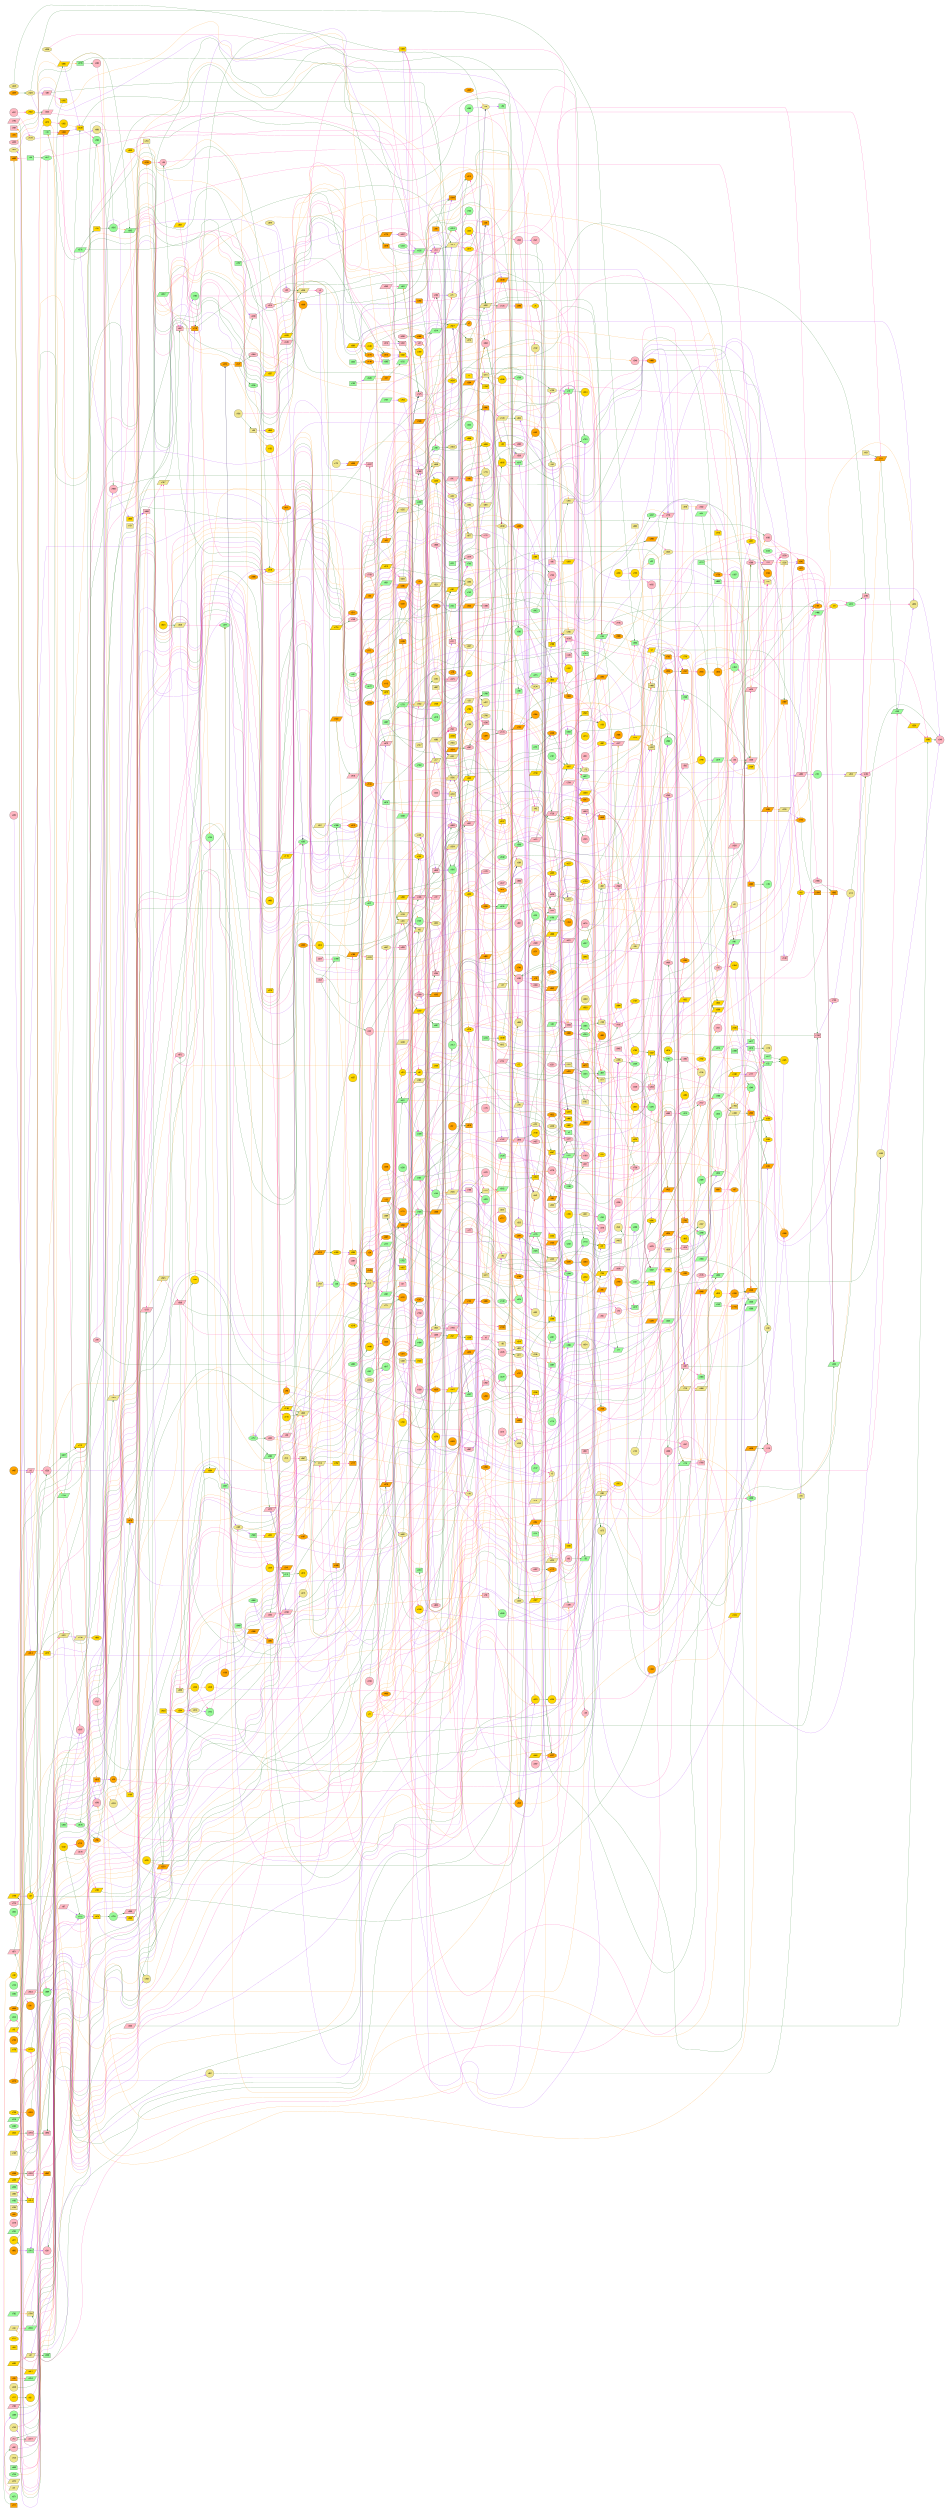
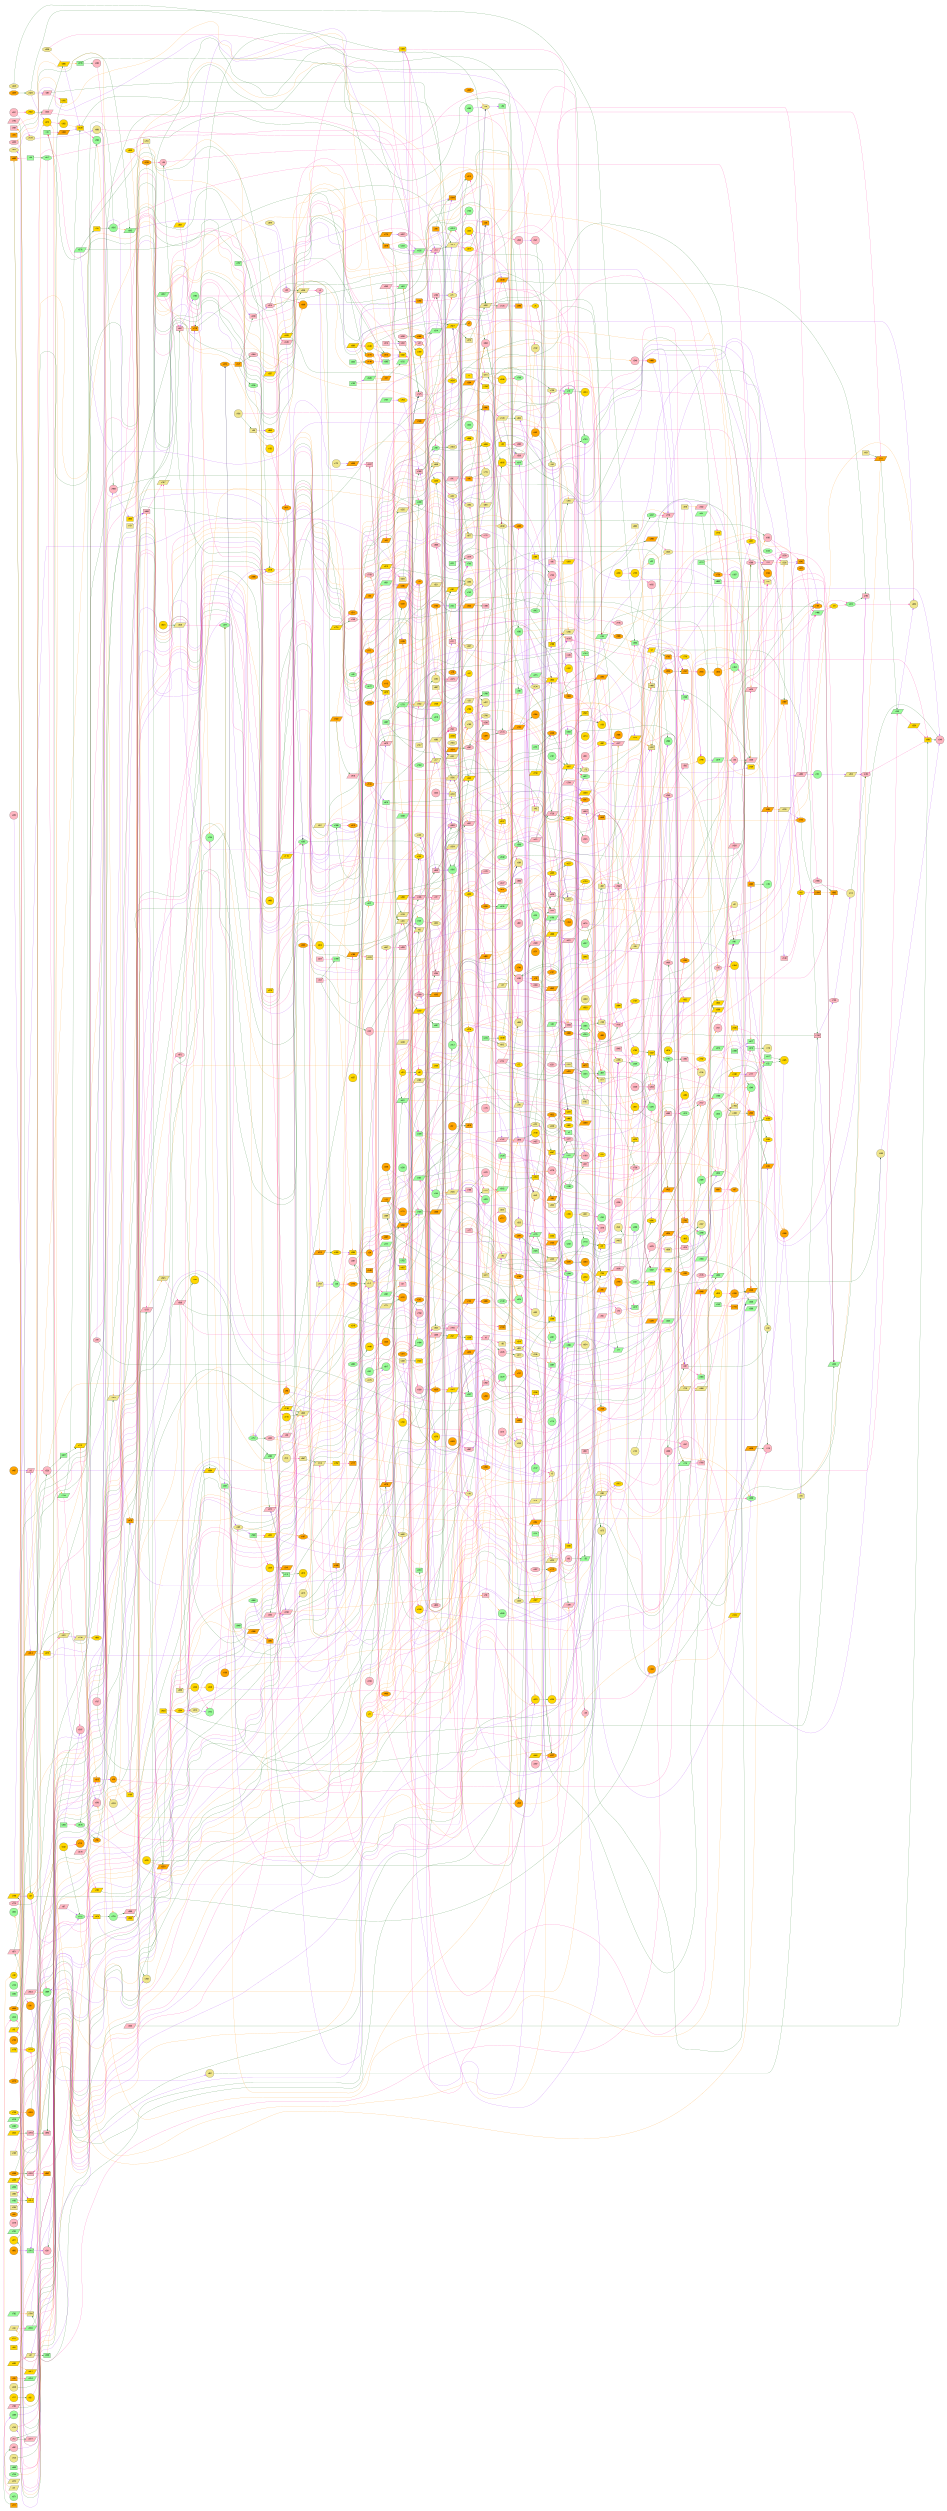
(93, 548) -> (100, 670)
(543, 1084) -> (542, 1199)
